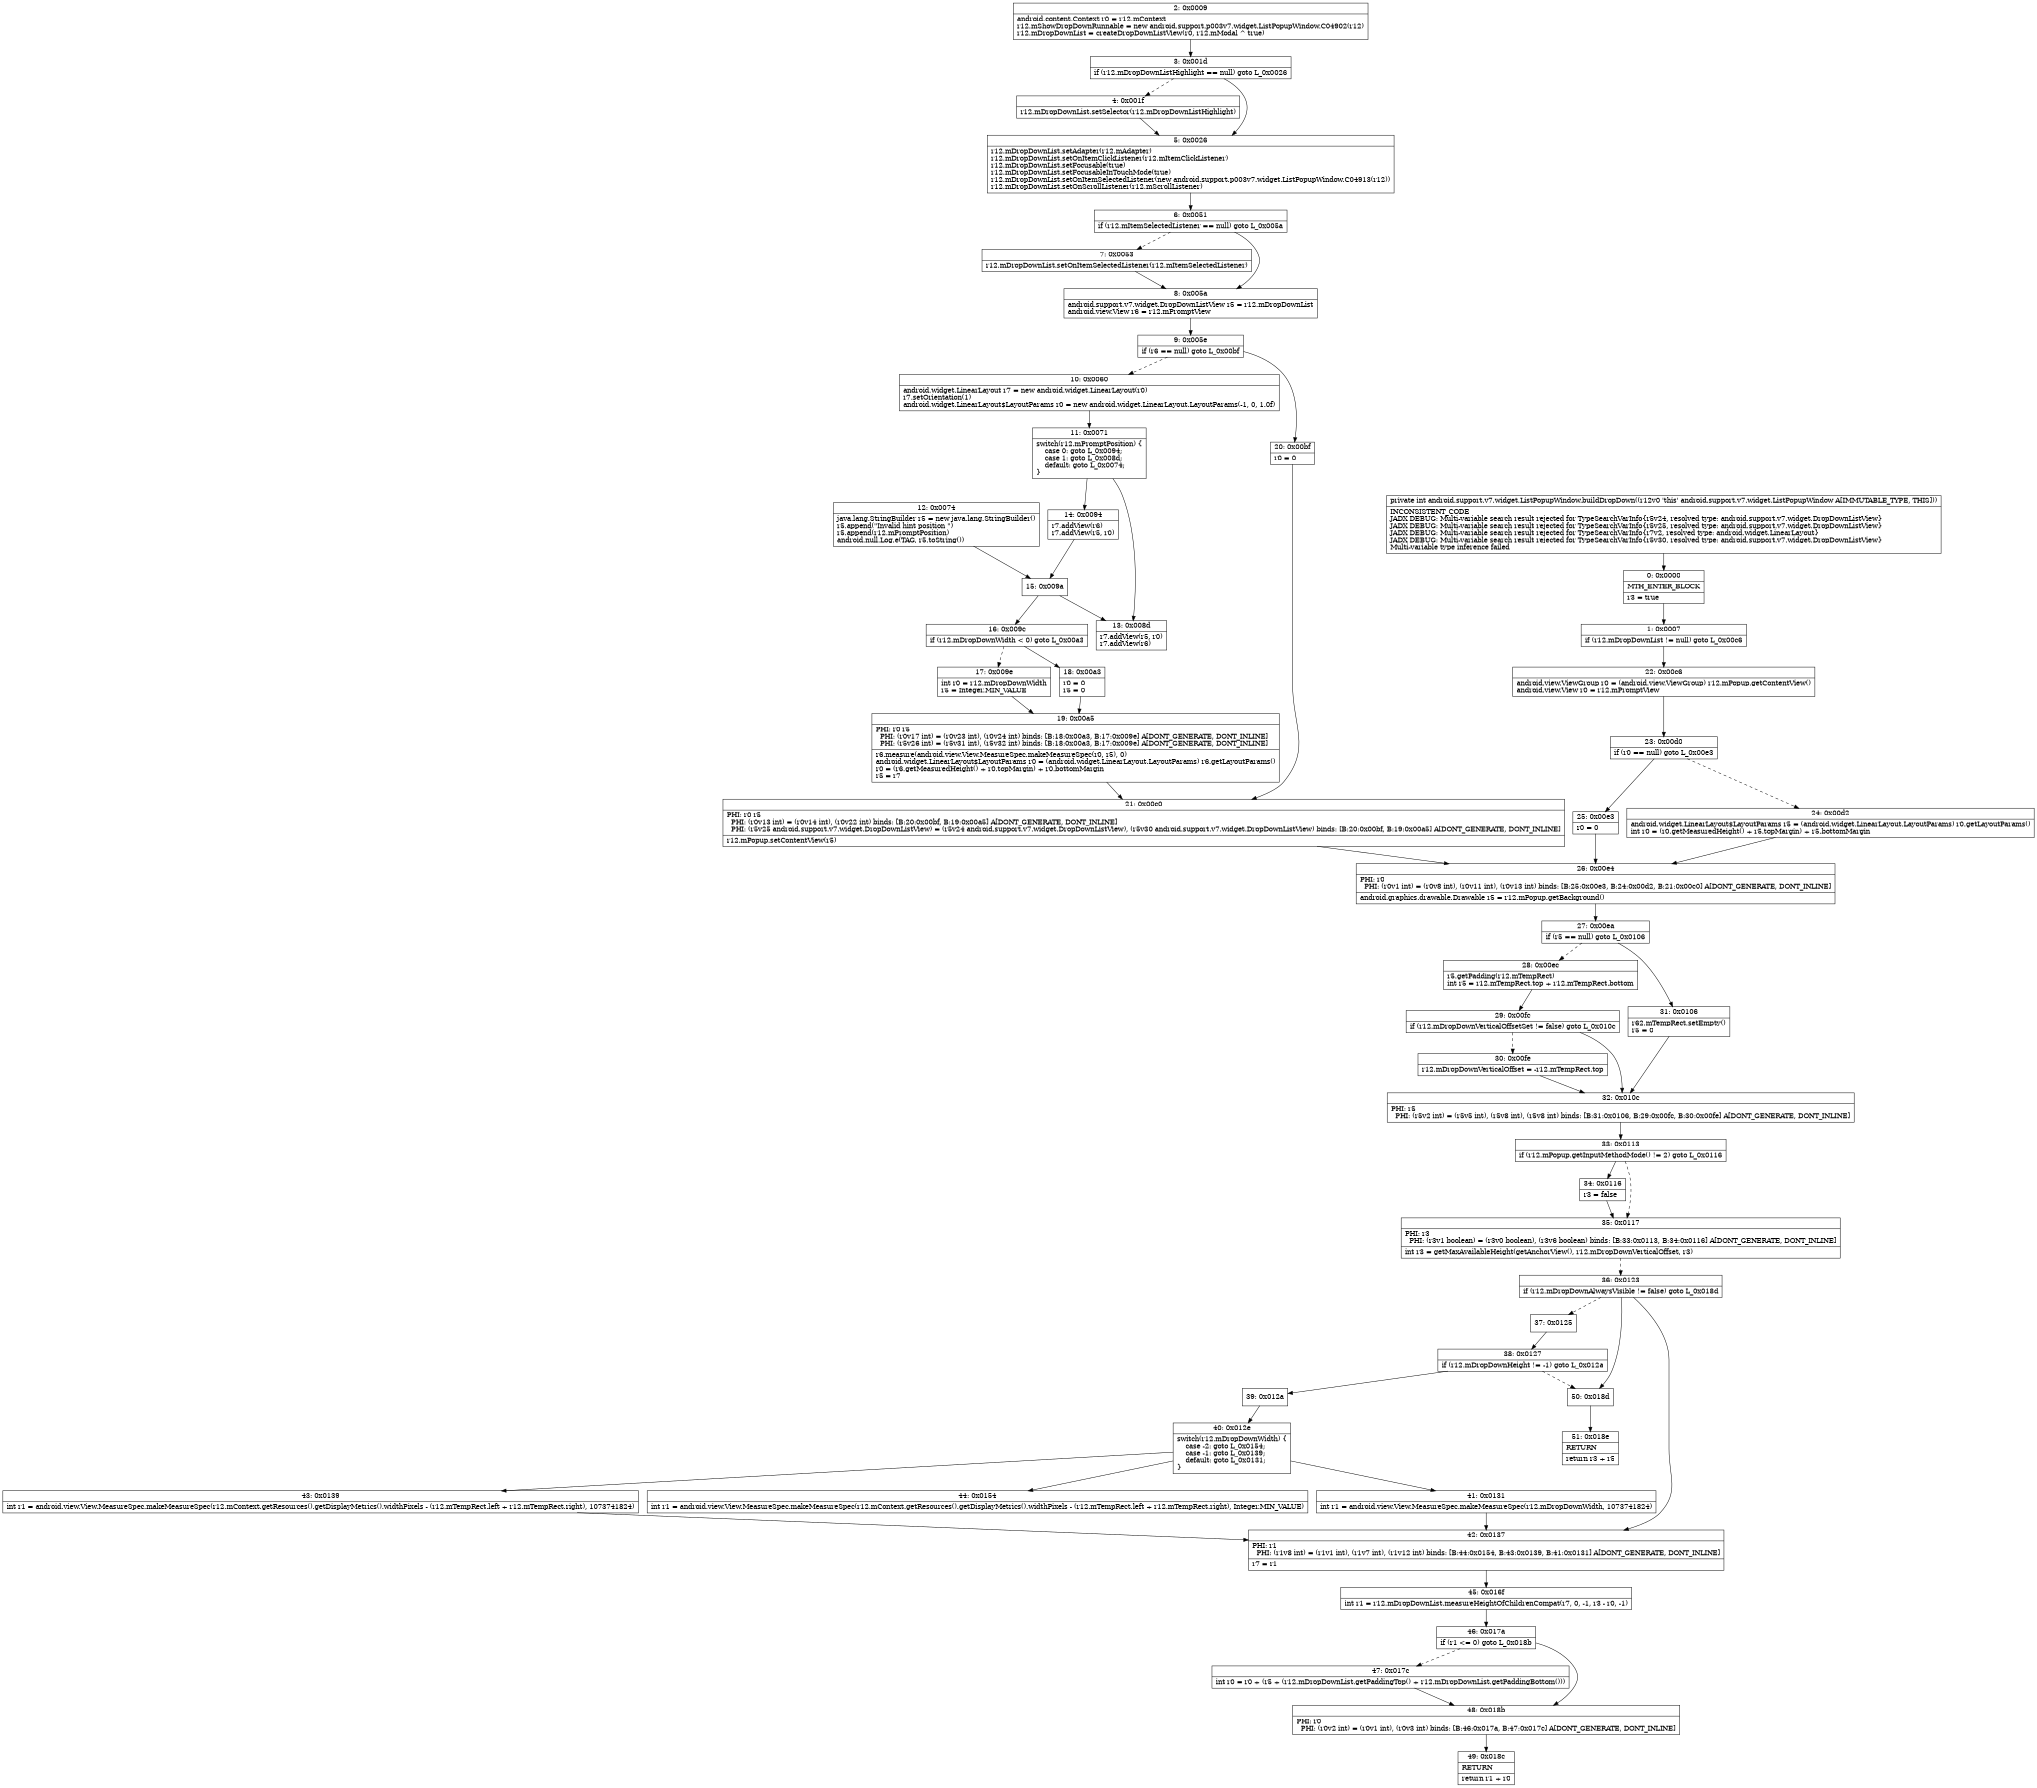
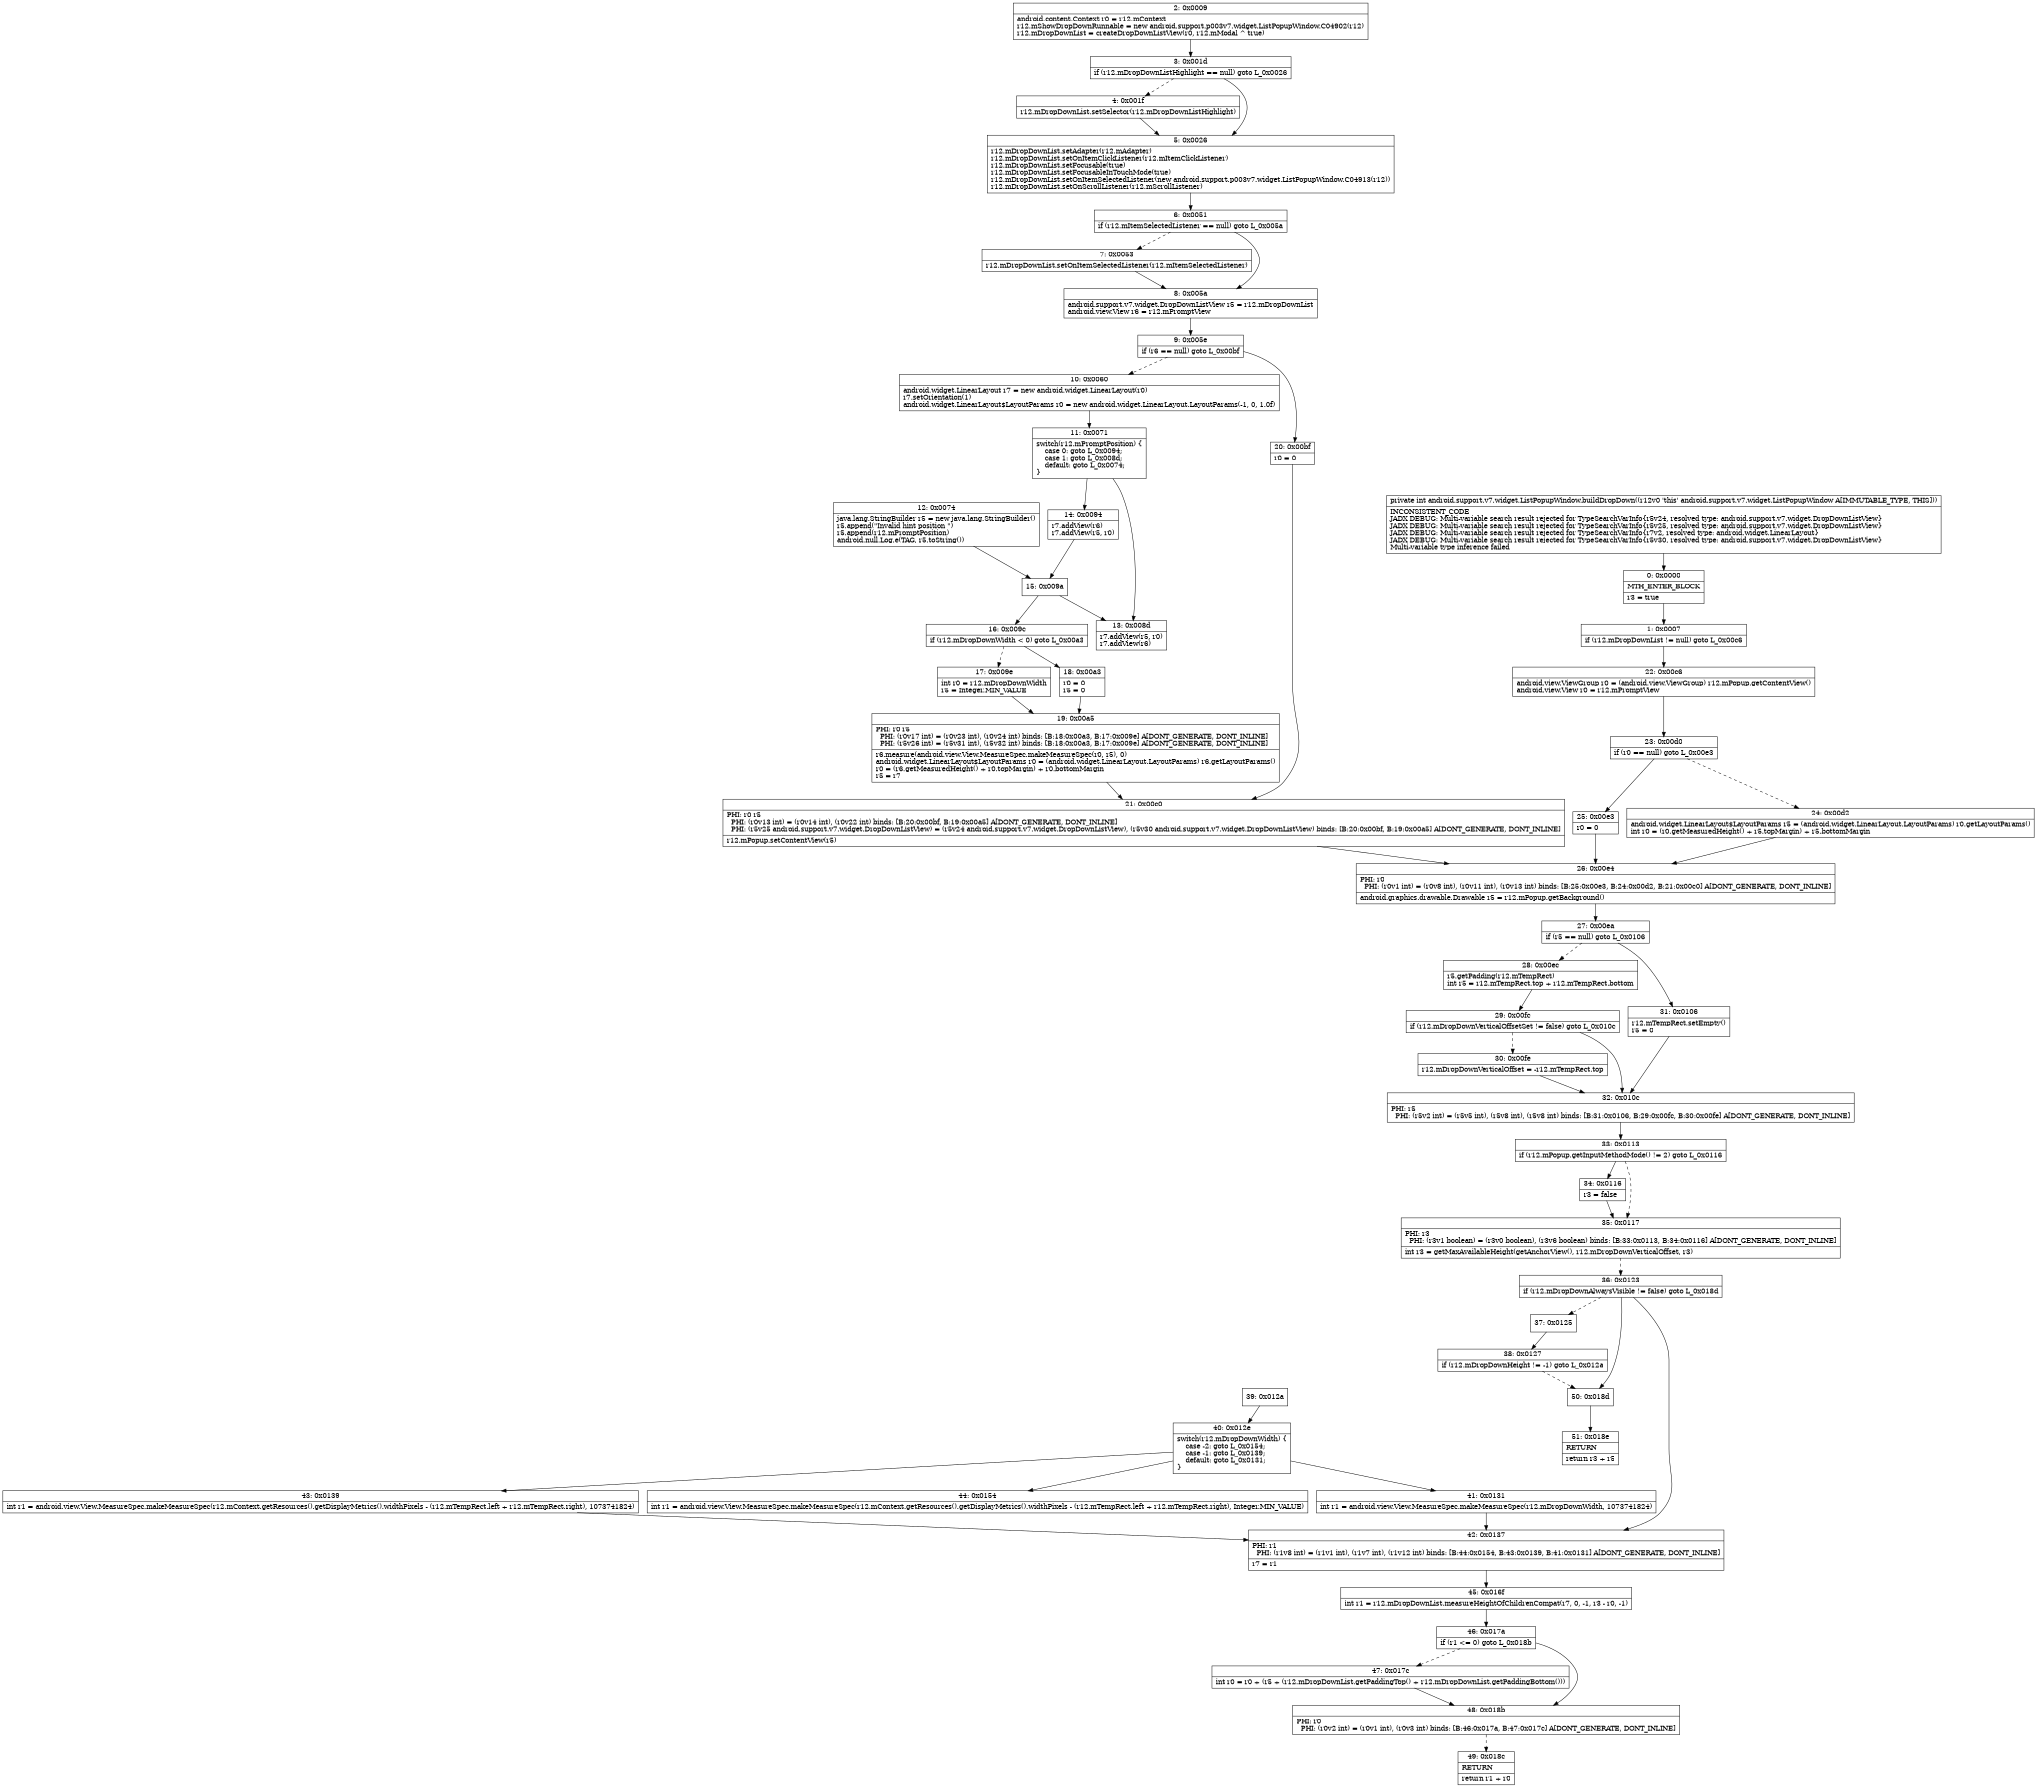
(1679, 1023) -> (1679, 1023)
(1370, 1382) -> none
(1486, 1741) -> (1486, 1741)
